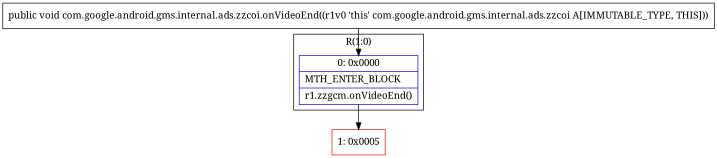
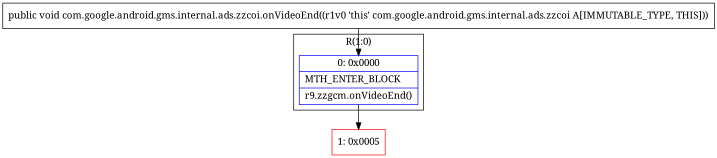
(359, 96) -> (359, 96)
